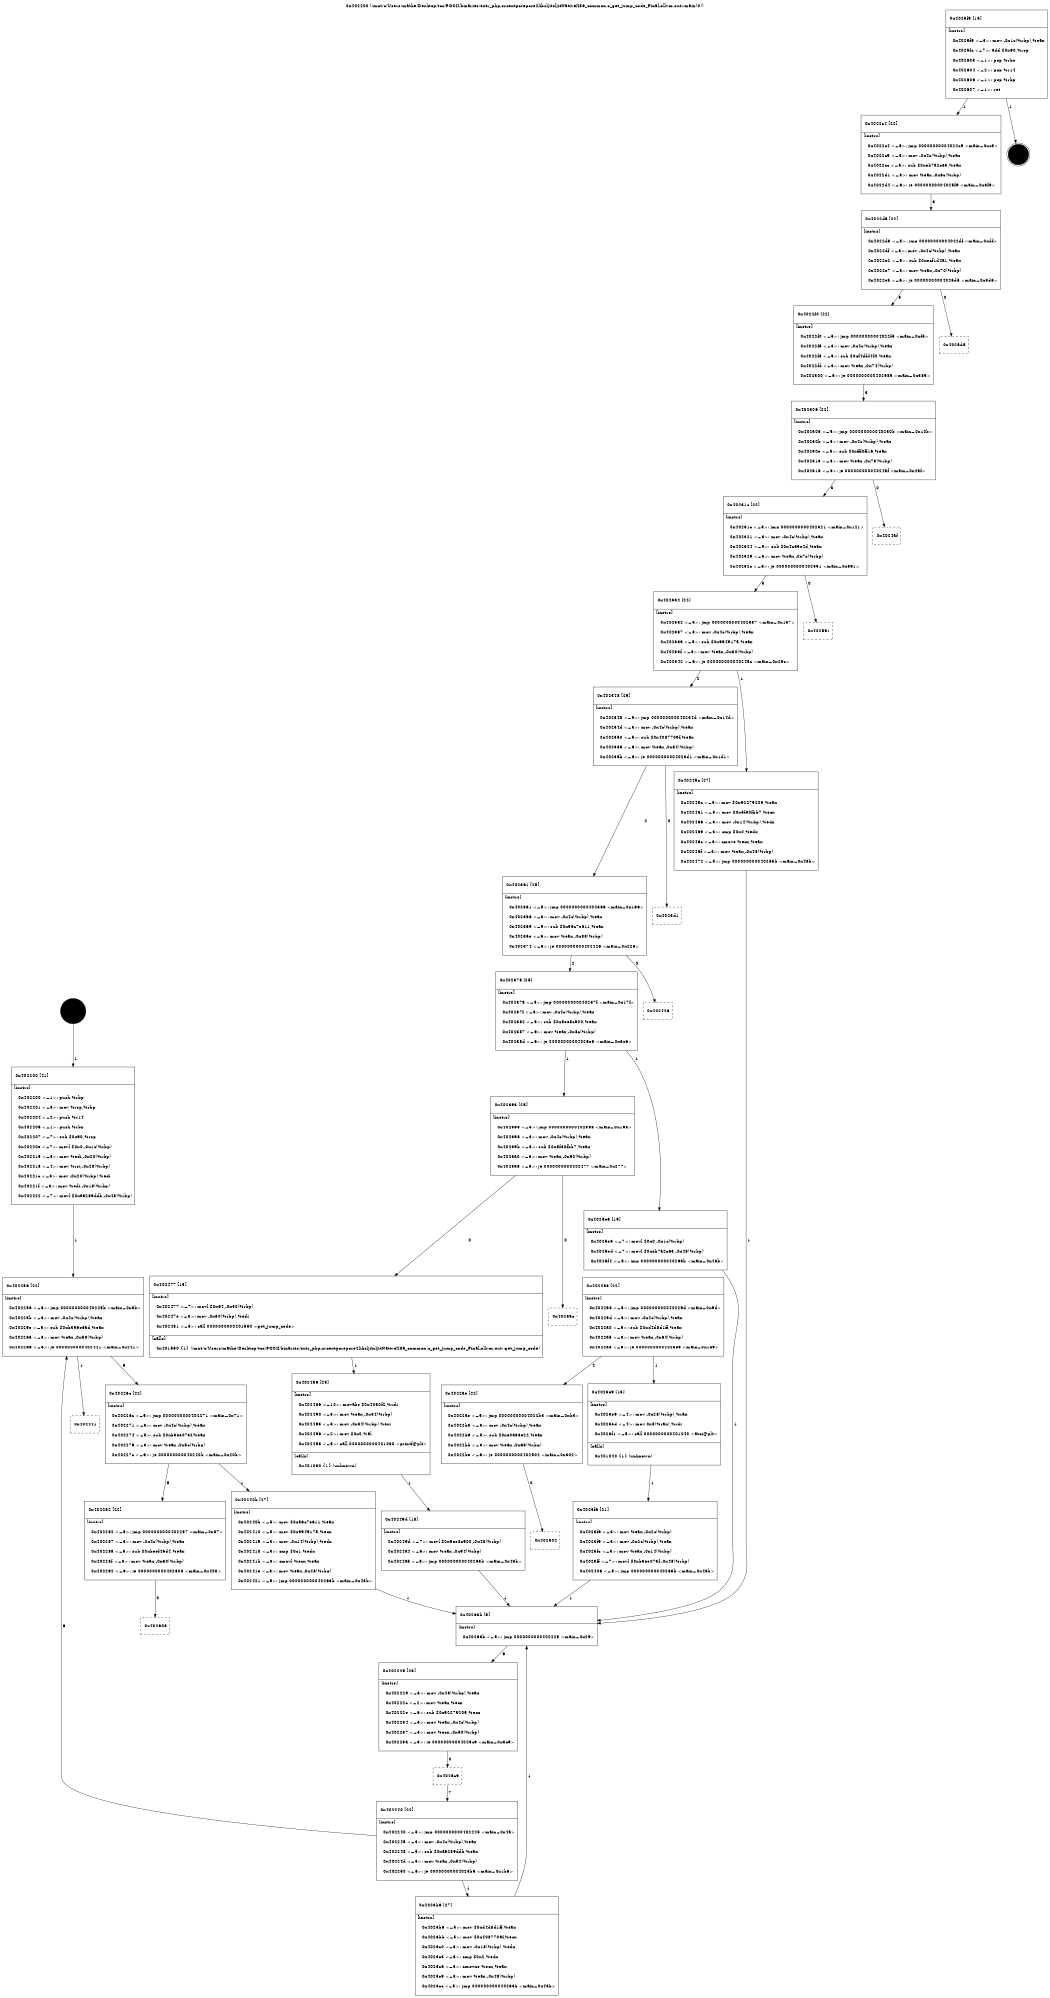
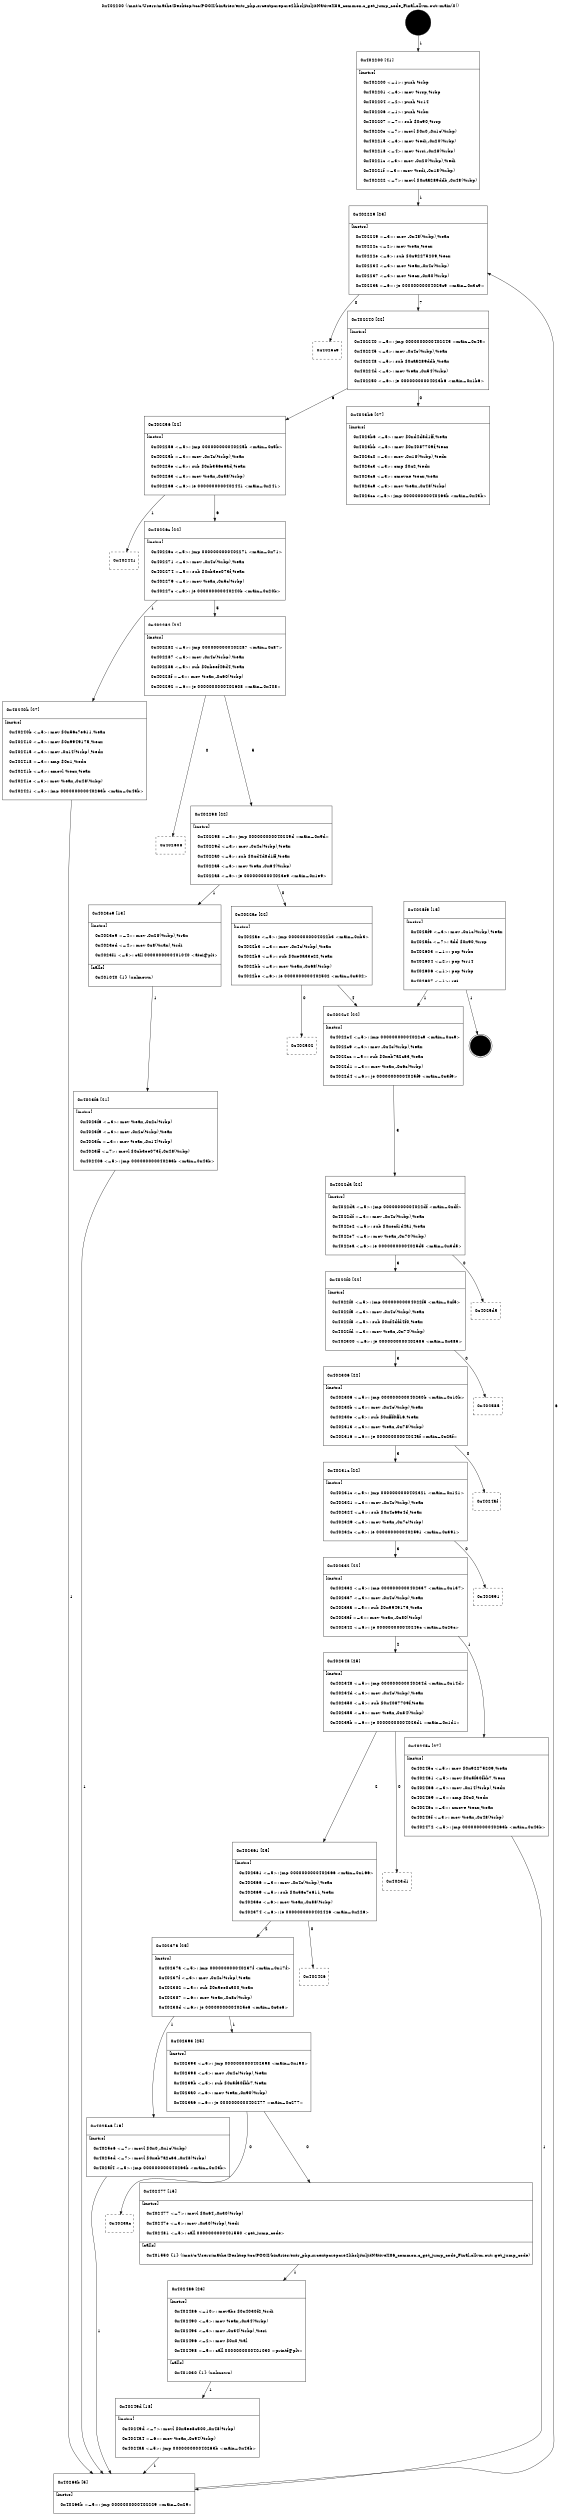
none -> (238, 749)
none -> (346, 995)
(73, 1239) -> (418, 196)
(593, 1366) -> (283, 893)
none -> (488, 1406)
(527, 1774) -> none
(447, 1792) -> (418, 301)
(468, 1888) -> (420, 398)
